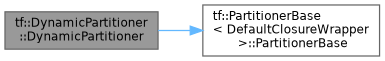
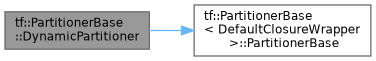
(82, 30) -> (77, 30)
